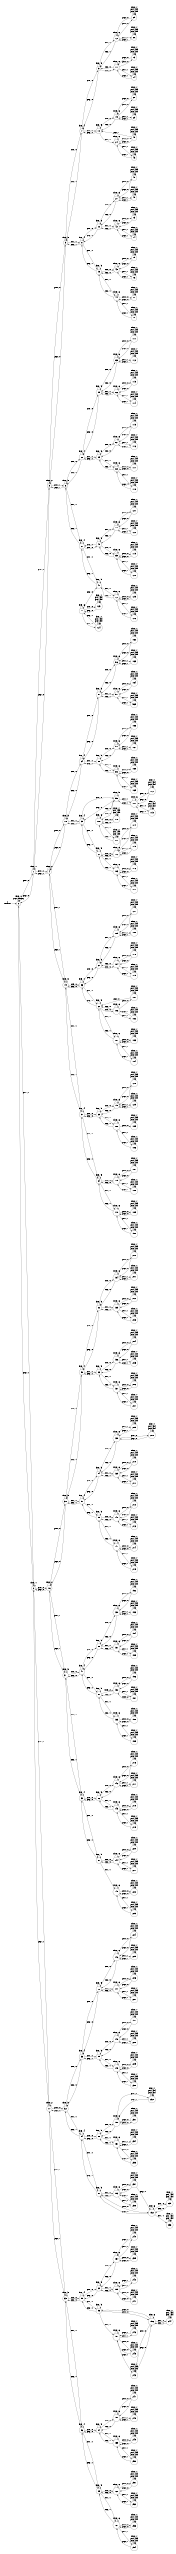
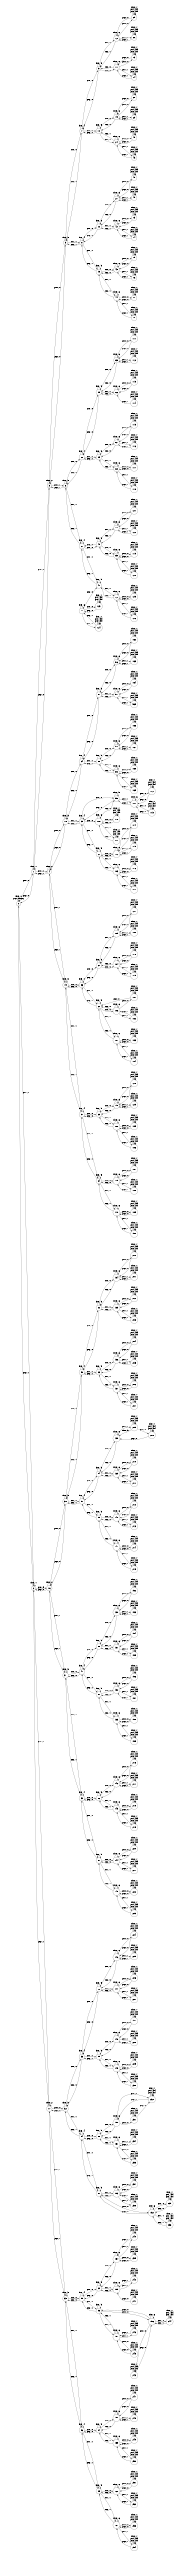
(117, 134) -> (108, 137)
(124, 397) -> none
(125, 484) -> (125, 484)
(112, 812) -> (89, 822)
(7, 904) -> none
(74, 984) -> (74, 984)
none -> (126, 1129)
(125, 1431) -> (125, 1431)
(134, 1437) -> (142, 1431)
(41, 1587) -> (41, 1587)
(108, 1690) -> (108, 1690)
(125, 1697) -> (125, 1697)
none -> (102, 1880)
(126, 2121) -> (143, 2110)
(143, 2198) -> (158, 2224)
(125, 2295) -> none
(123, 2357) -> (110, 2323)
